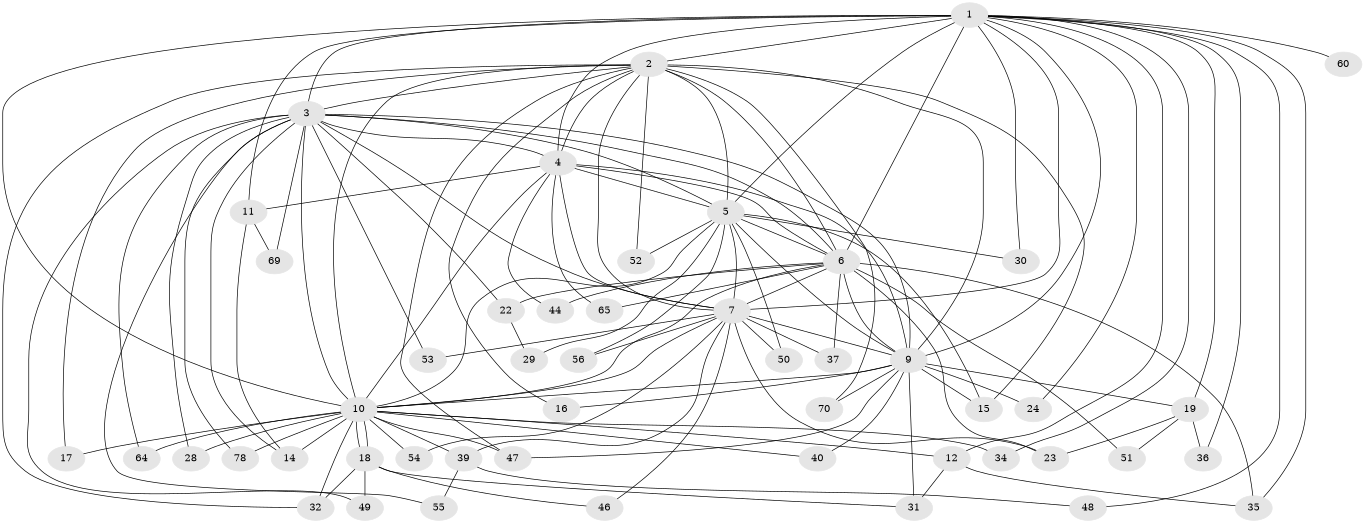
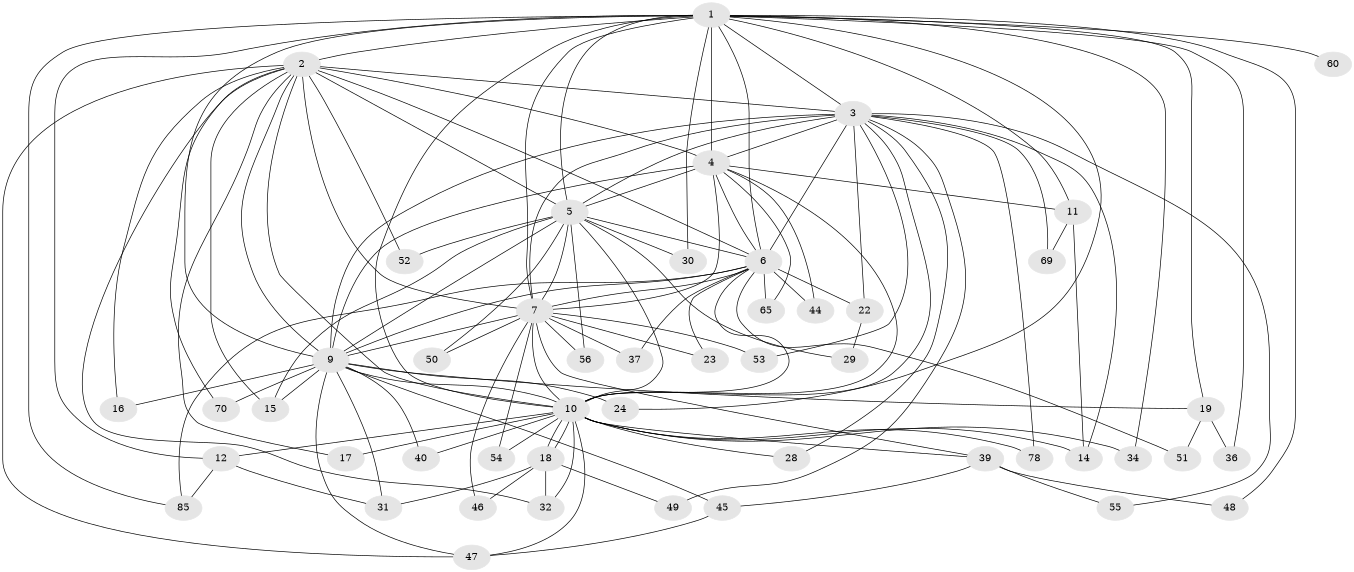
(1121, 436) -> none
(142, 459) -> none
none -> (722, 508)
(1254, 508) -> (184, 508)
